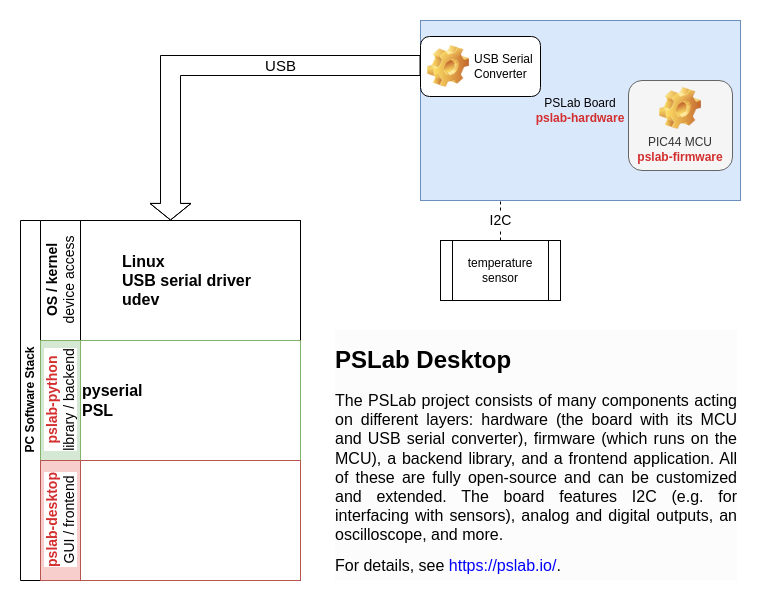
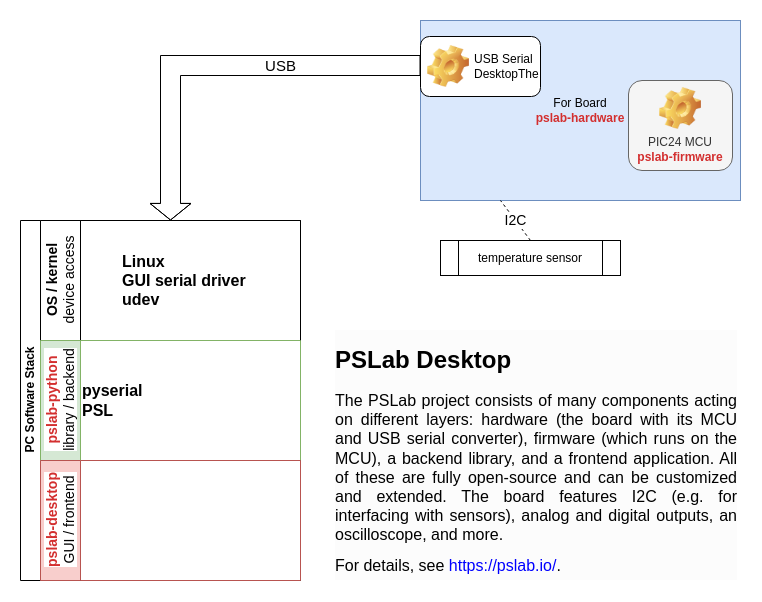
(508, 67) -> (508, 67)
(581, 111) -> (581, 111)
(681, 149) -> (681, 149)
(501, 271) -> (531, 258)
(172, 281) -> (172, 281)
